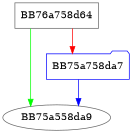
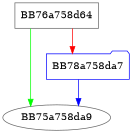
(88, 67) -> (88, 67)
(57, 118) -> (57, 118)
